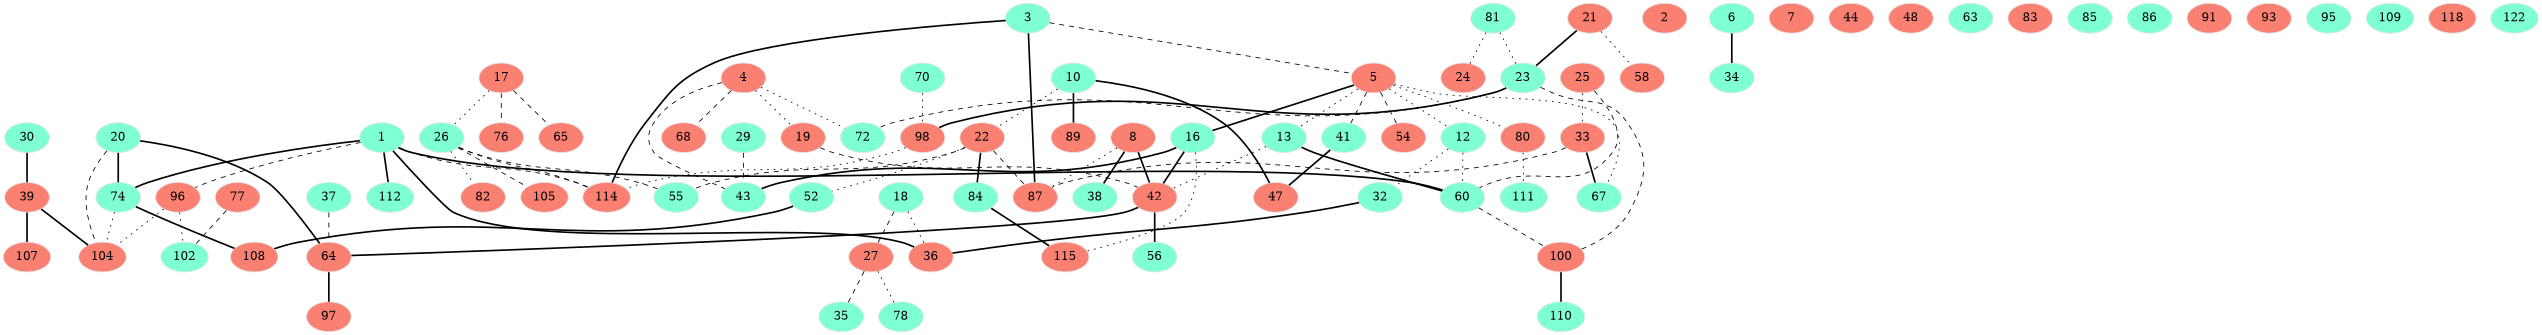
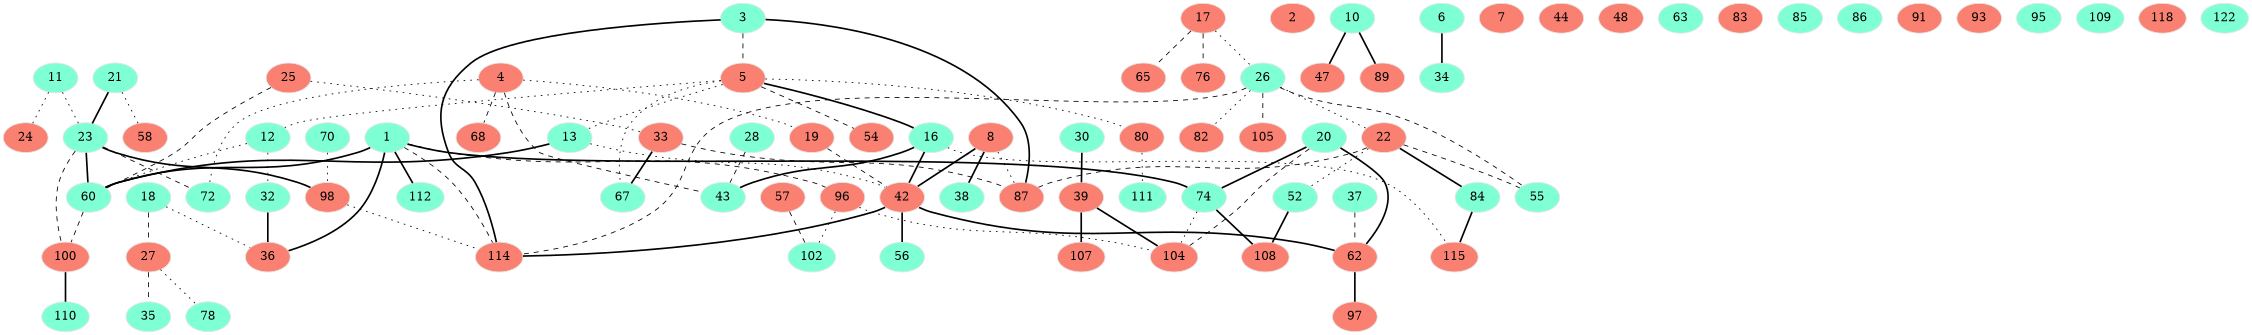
(1493, 18) -> (56, 78)
(1590, 18) -> (115, 78)
(1016, 115) -> (1323, 108)
(743, 138) -> (752, 138)
(1344, 138) -> none
none -> (87, 168)
(238, 197) -> (783, 197)
none -> (706, 244)
(329, 257) -> (1355, 257)
